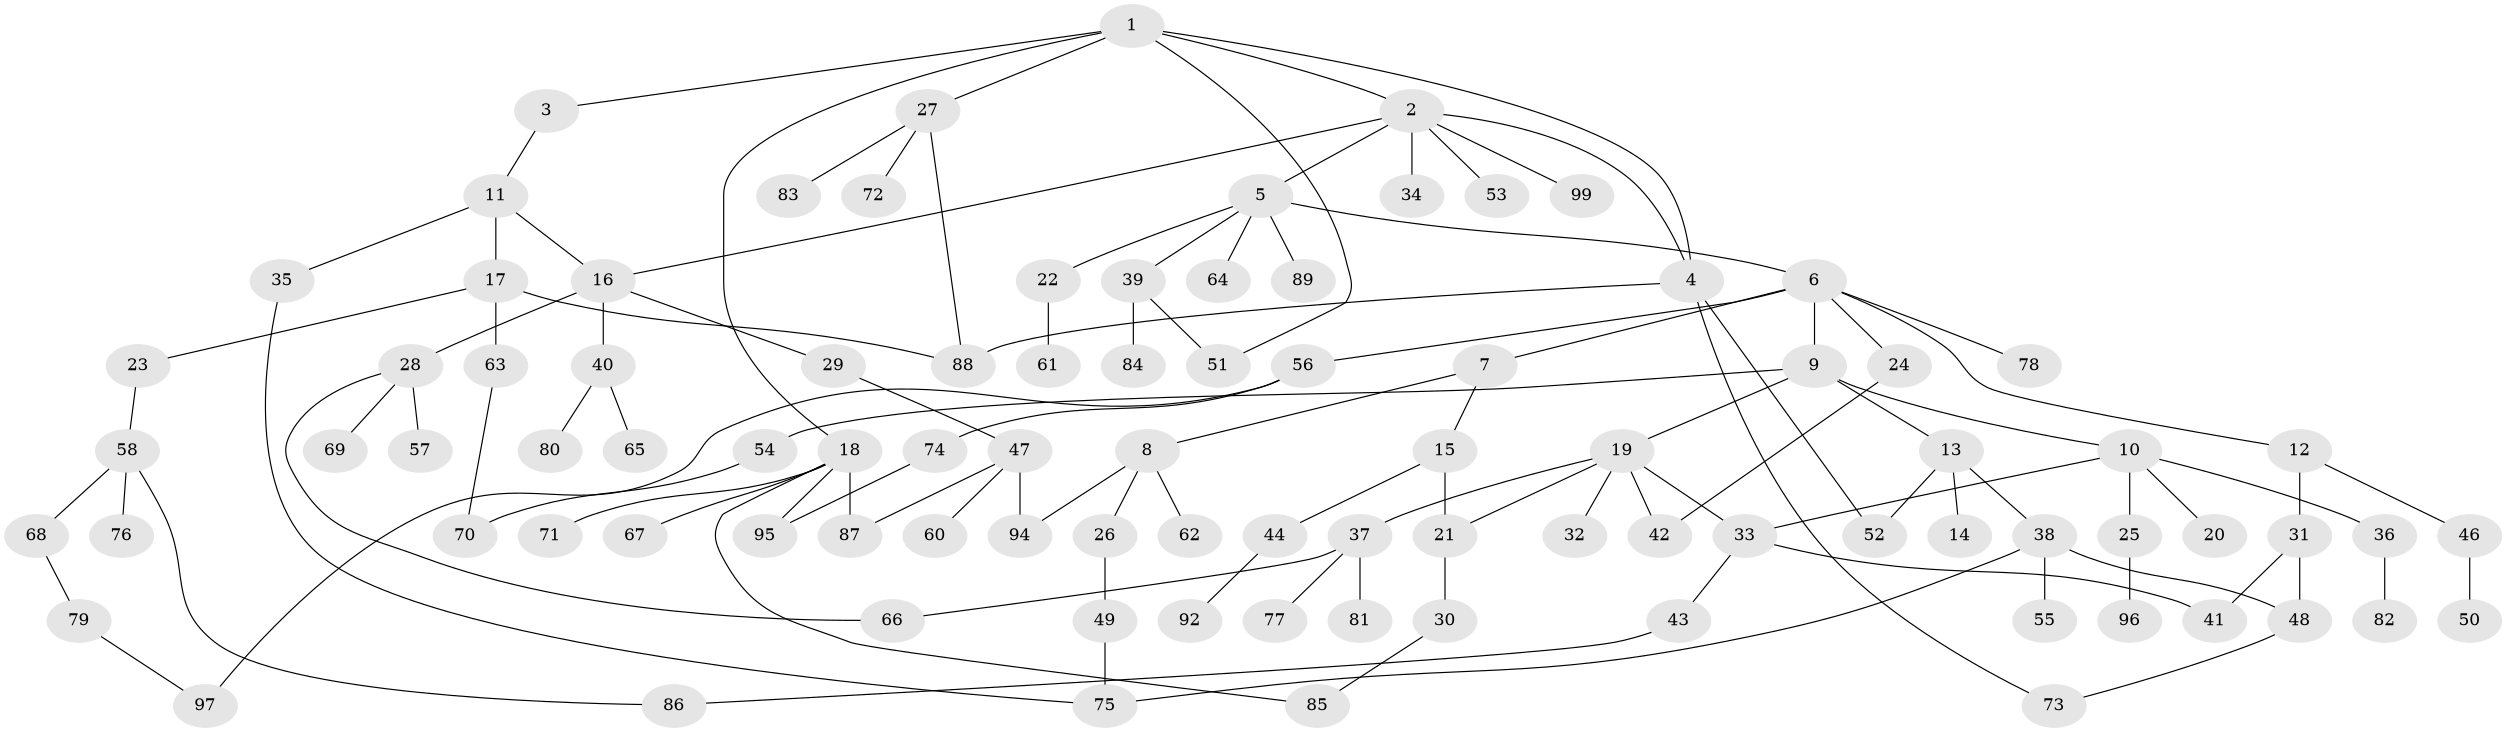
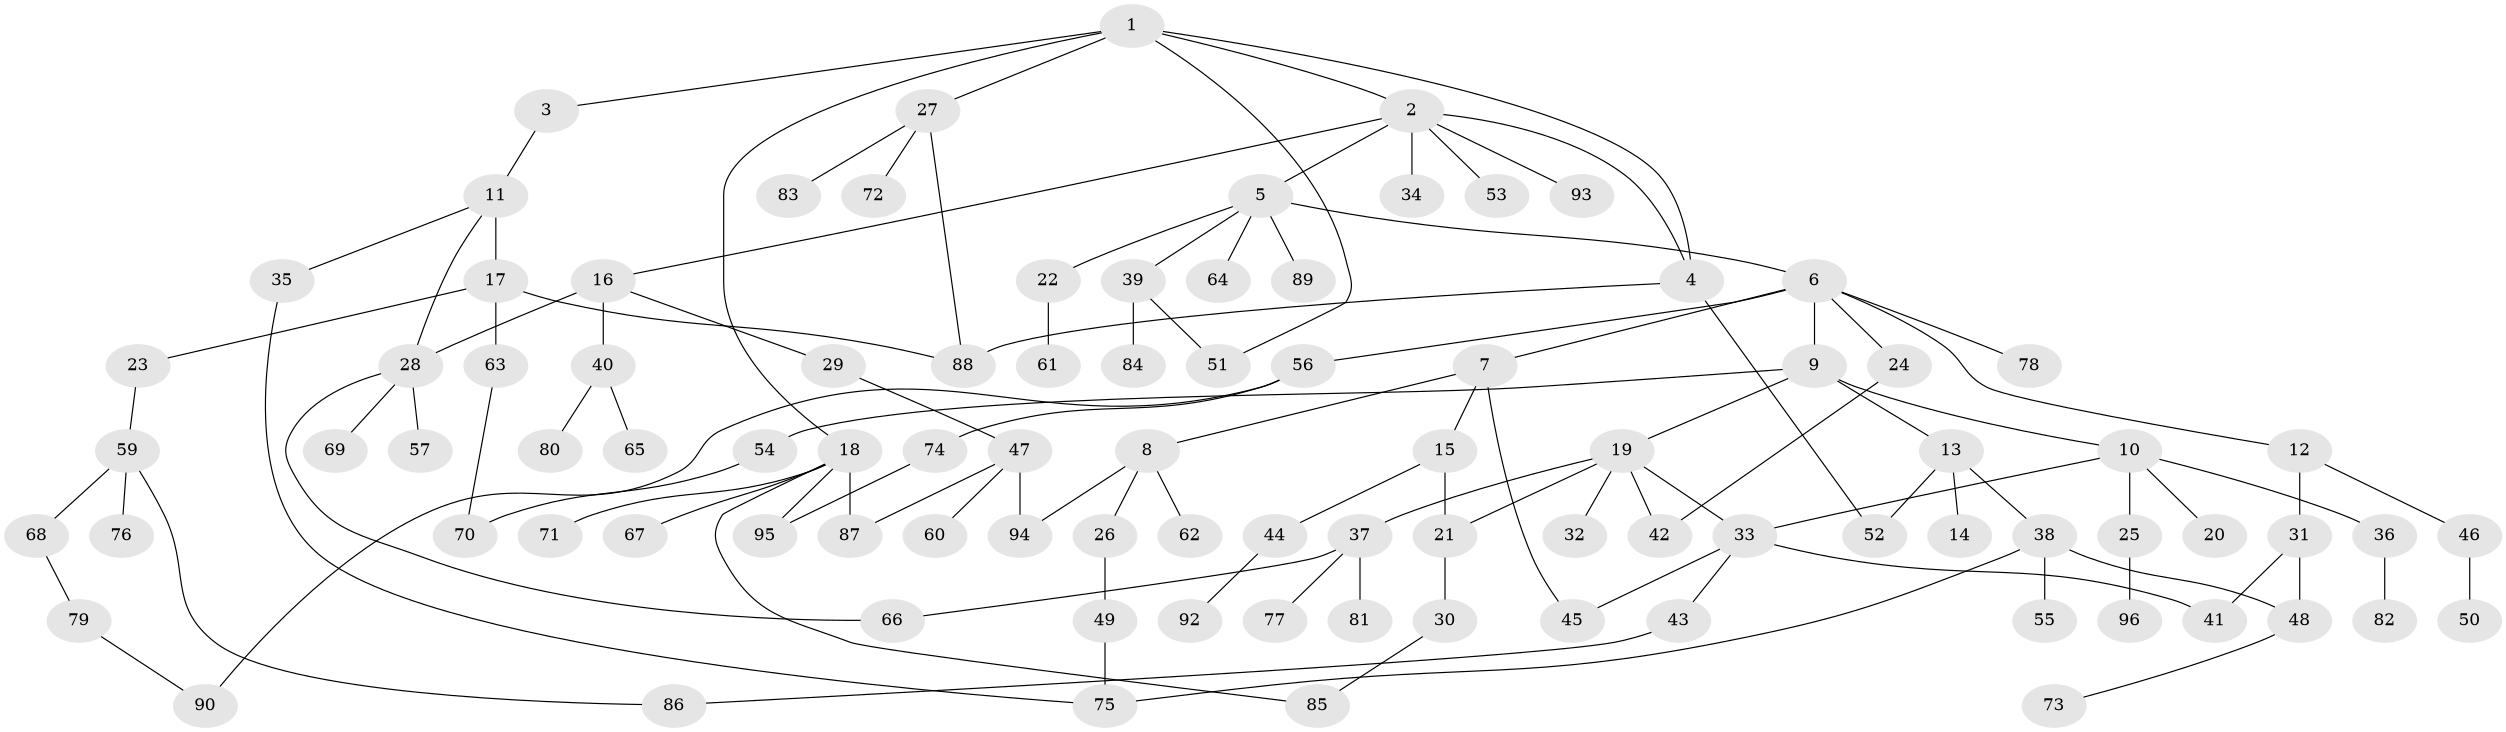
(1582, 196) -> (1582, 196)
(550, 239) -> (444, 278)
(128, 451) -> (128, 451)
(1816, 538) -> none
none -> (1572, 621)
(205, 706) -> (205, 706)
